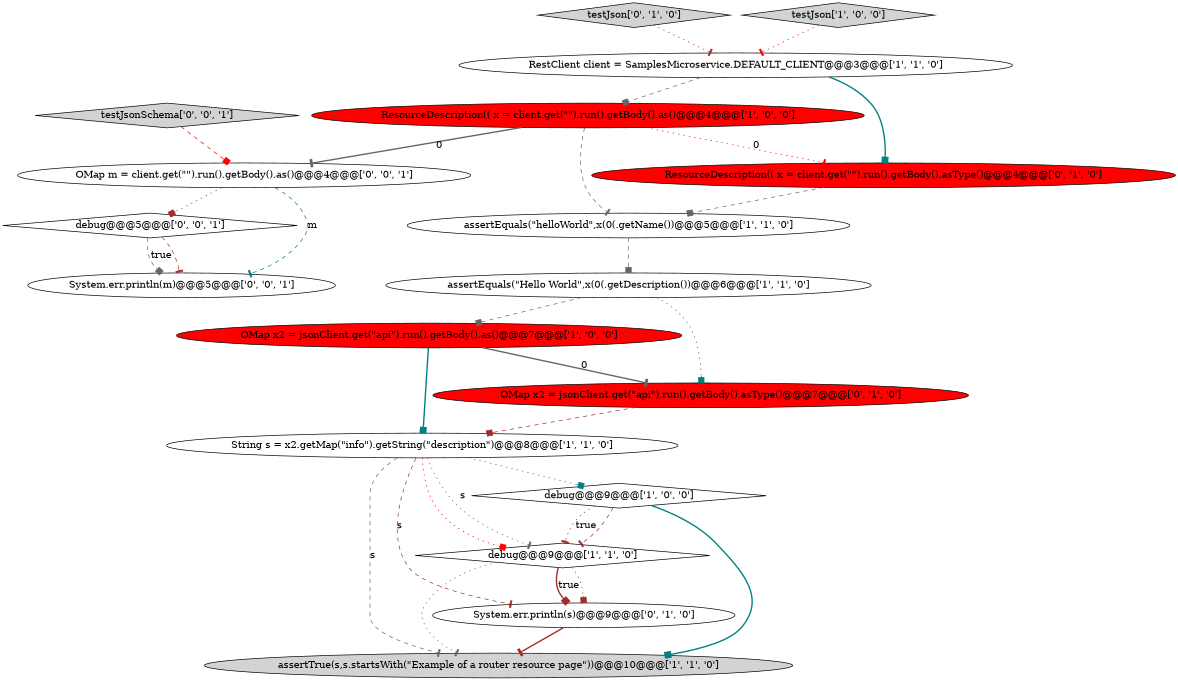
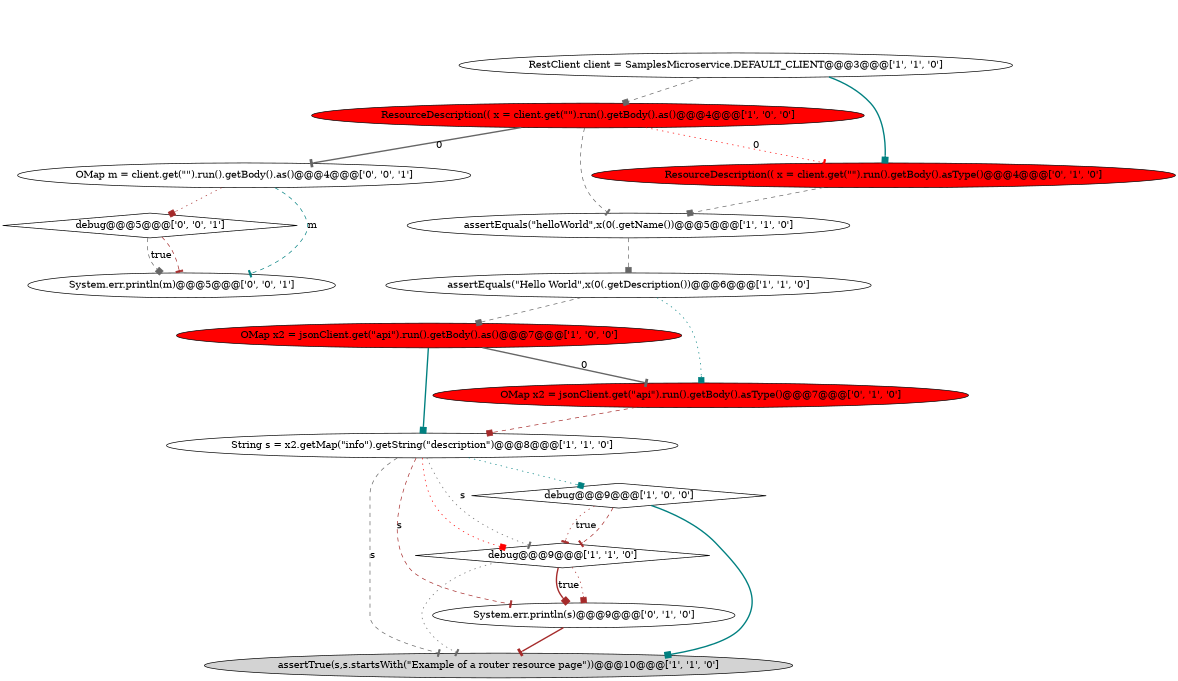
(634, 15) -> none
(838, 15) -> none
(167, 116) -> none
